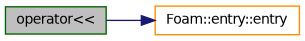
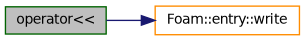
(227, 20) -> (227, 20)
